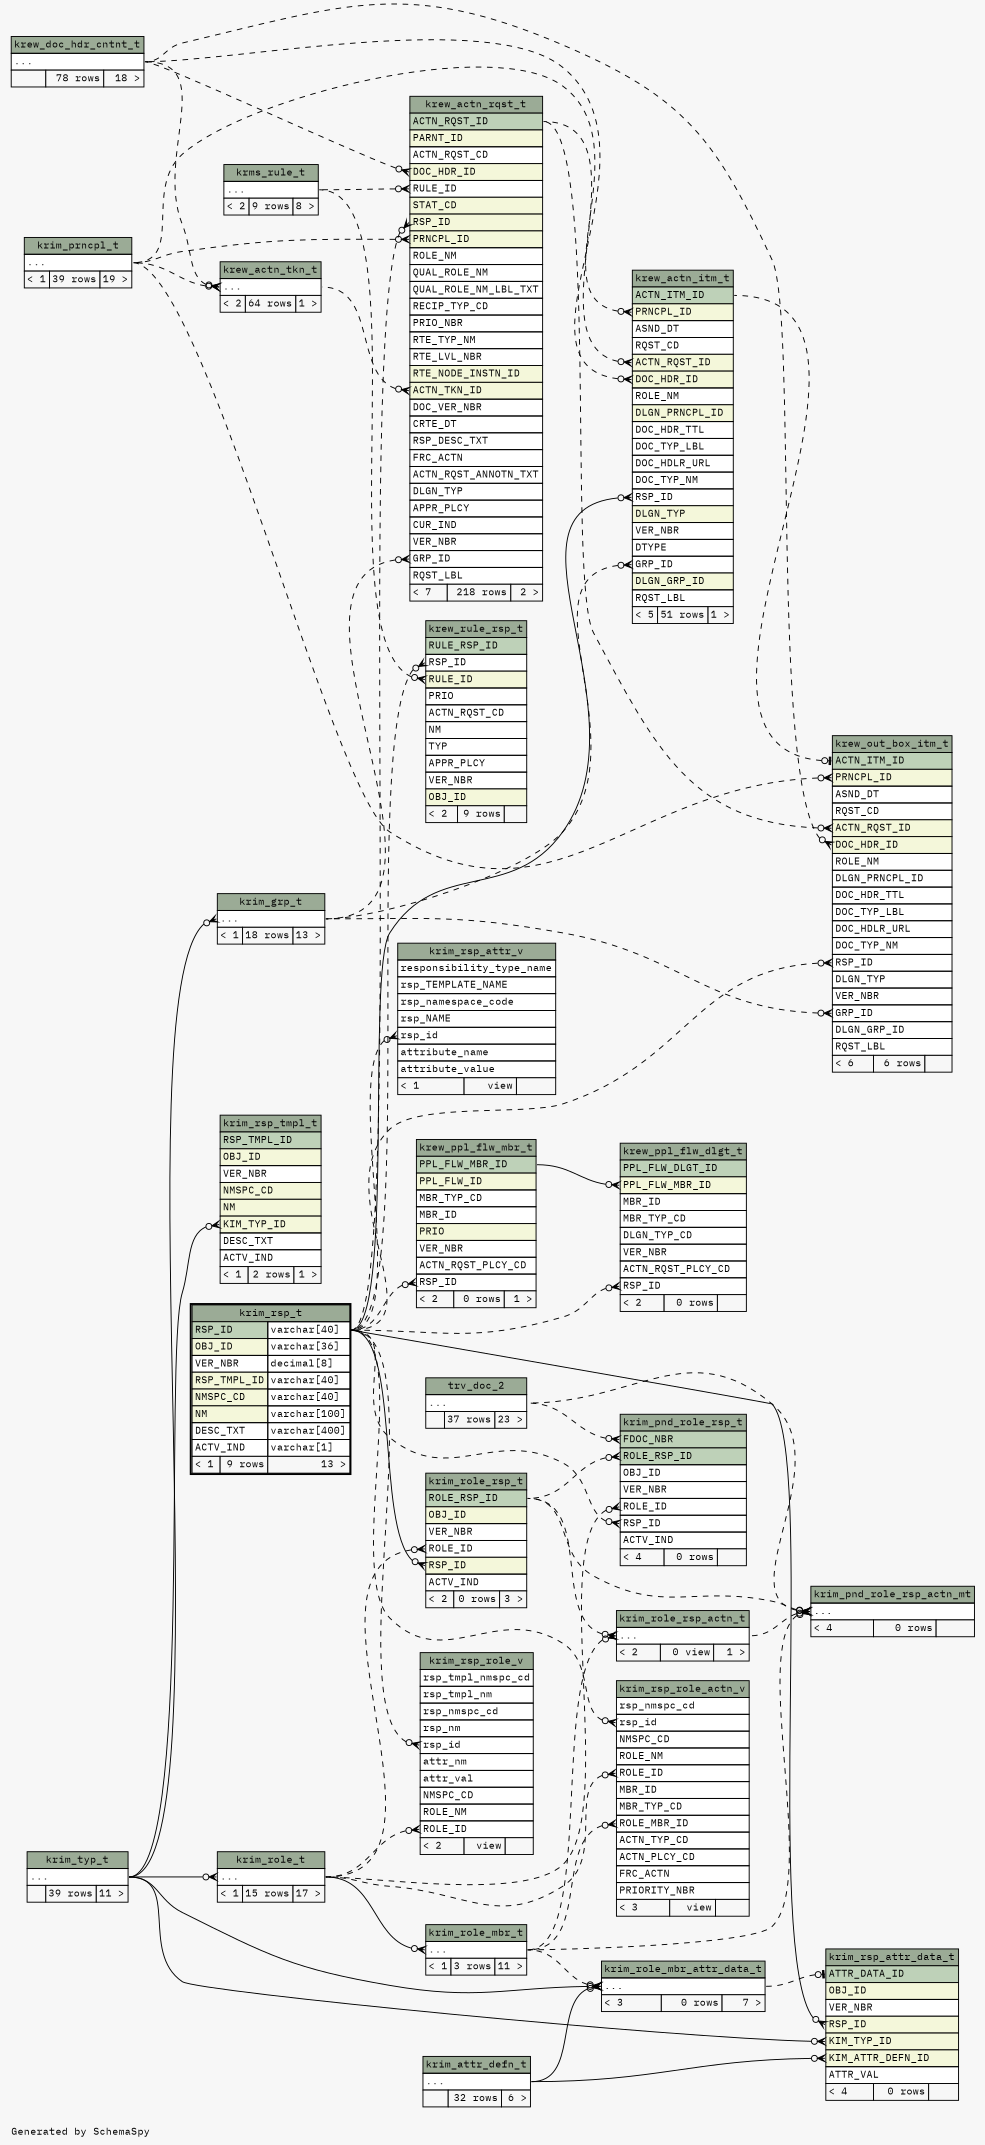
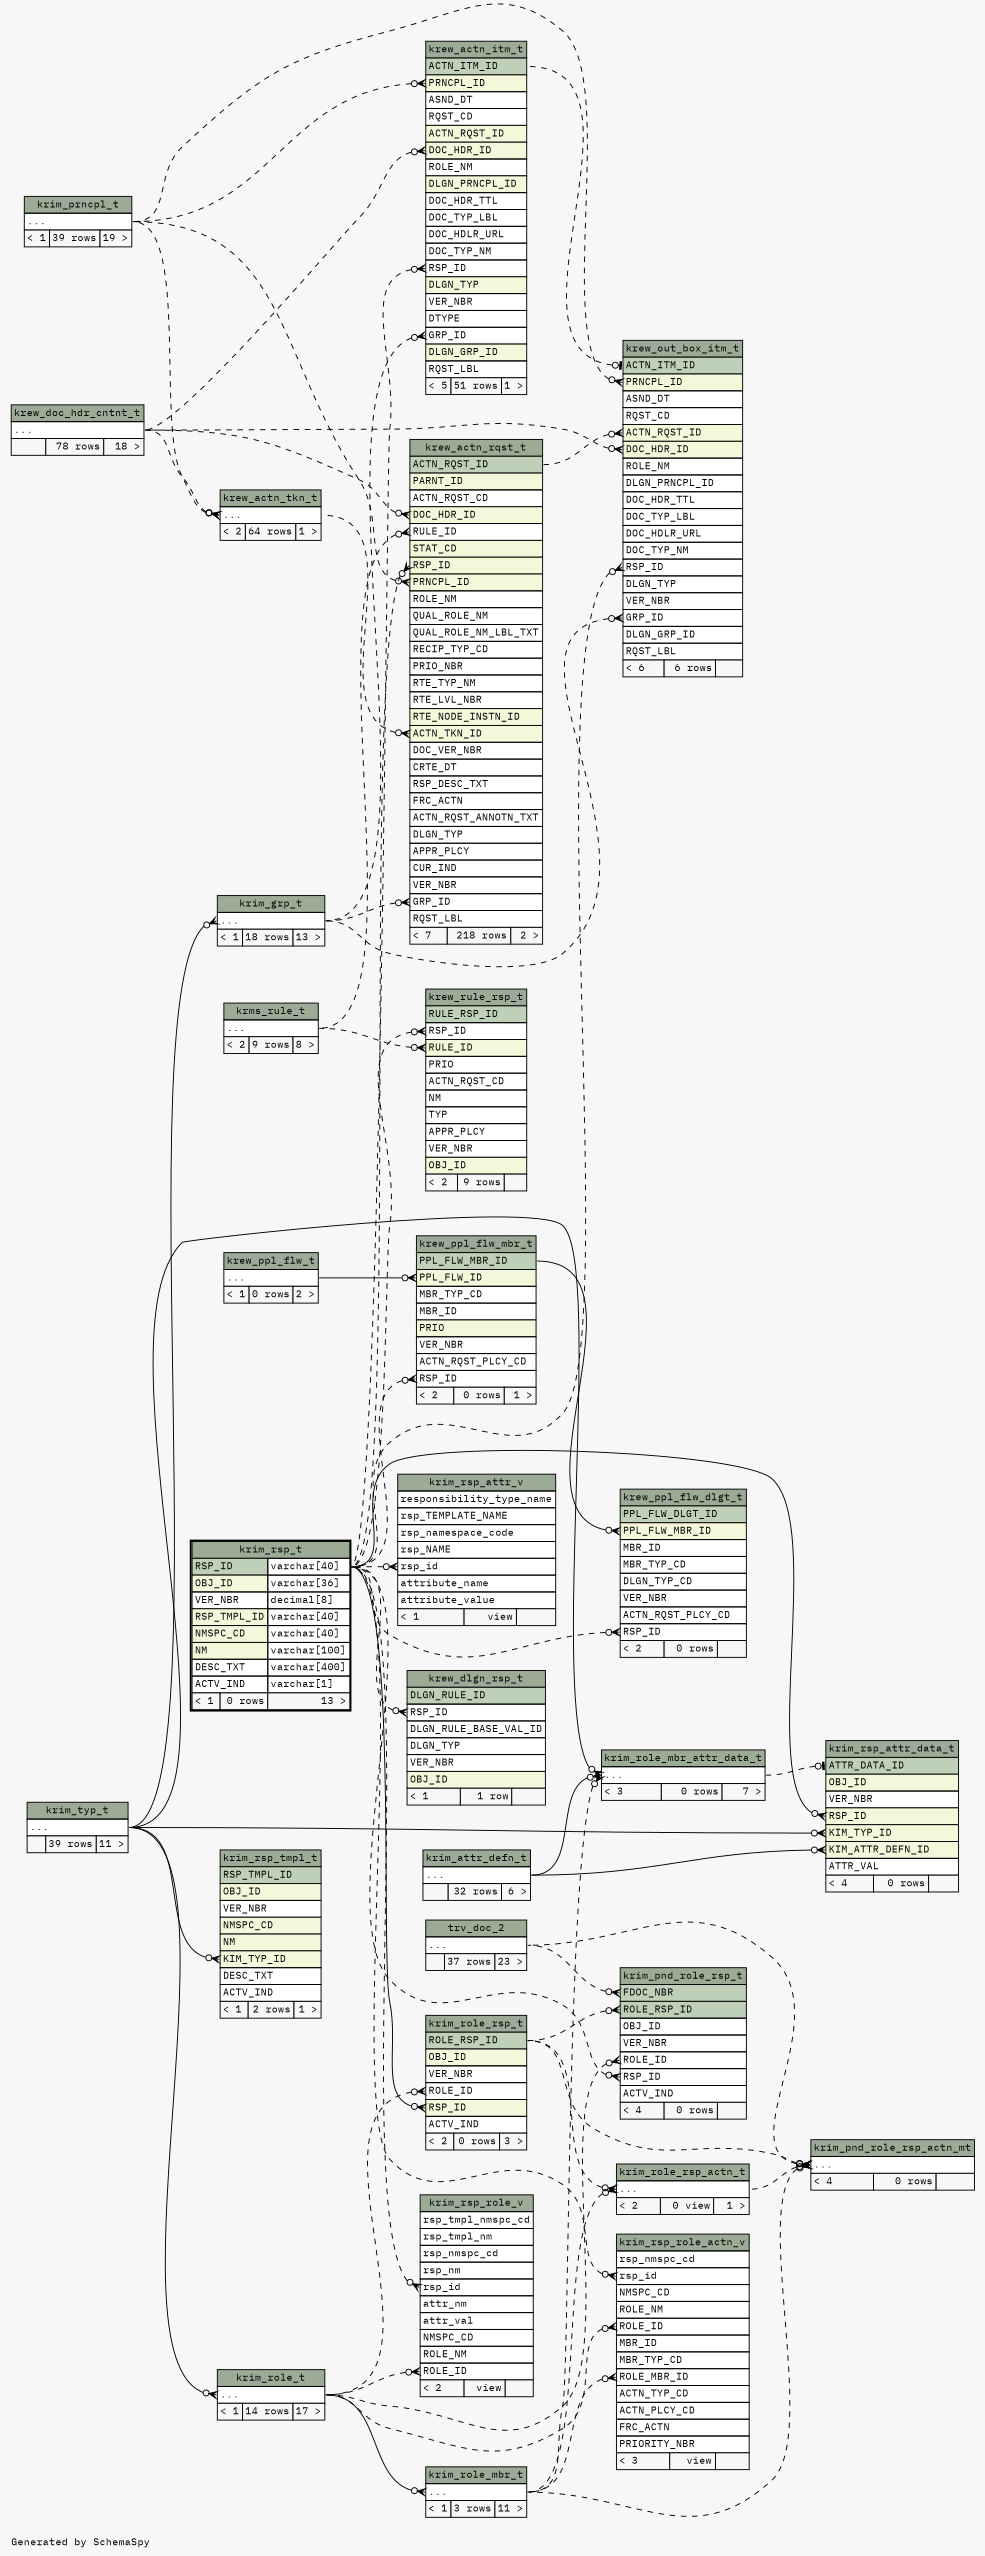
(584, 298) -> none
(458, 885) -> (387, 617)
none -> (271, 1278)
(246, 1464) -> (246, 1701)
none -> (476, 1738)
(268, 1893) -> (268, 2411)
